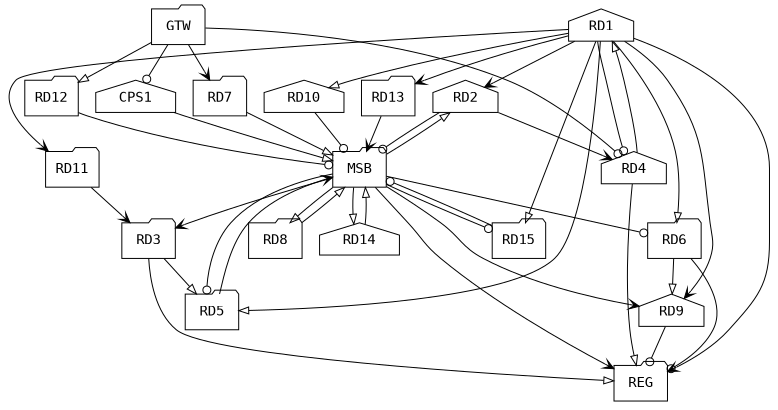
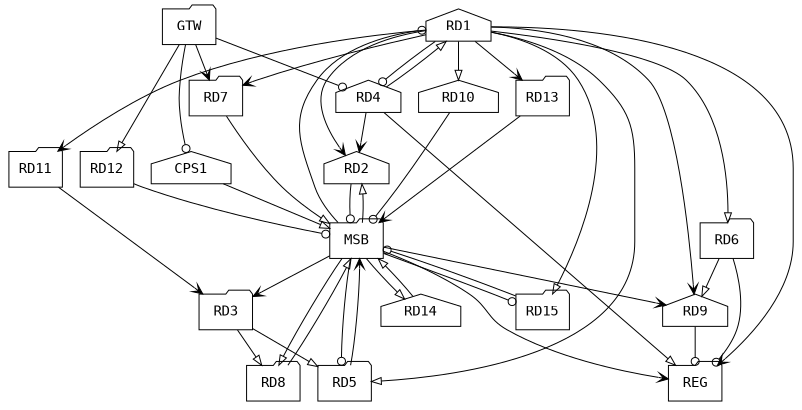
none -> (330, 58)
(551, 134) -> (364, 128)
(513, 204) -> (307, 98)
(349, 362) -> (247, 344)
